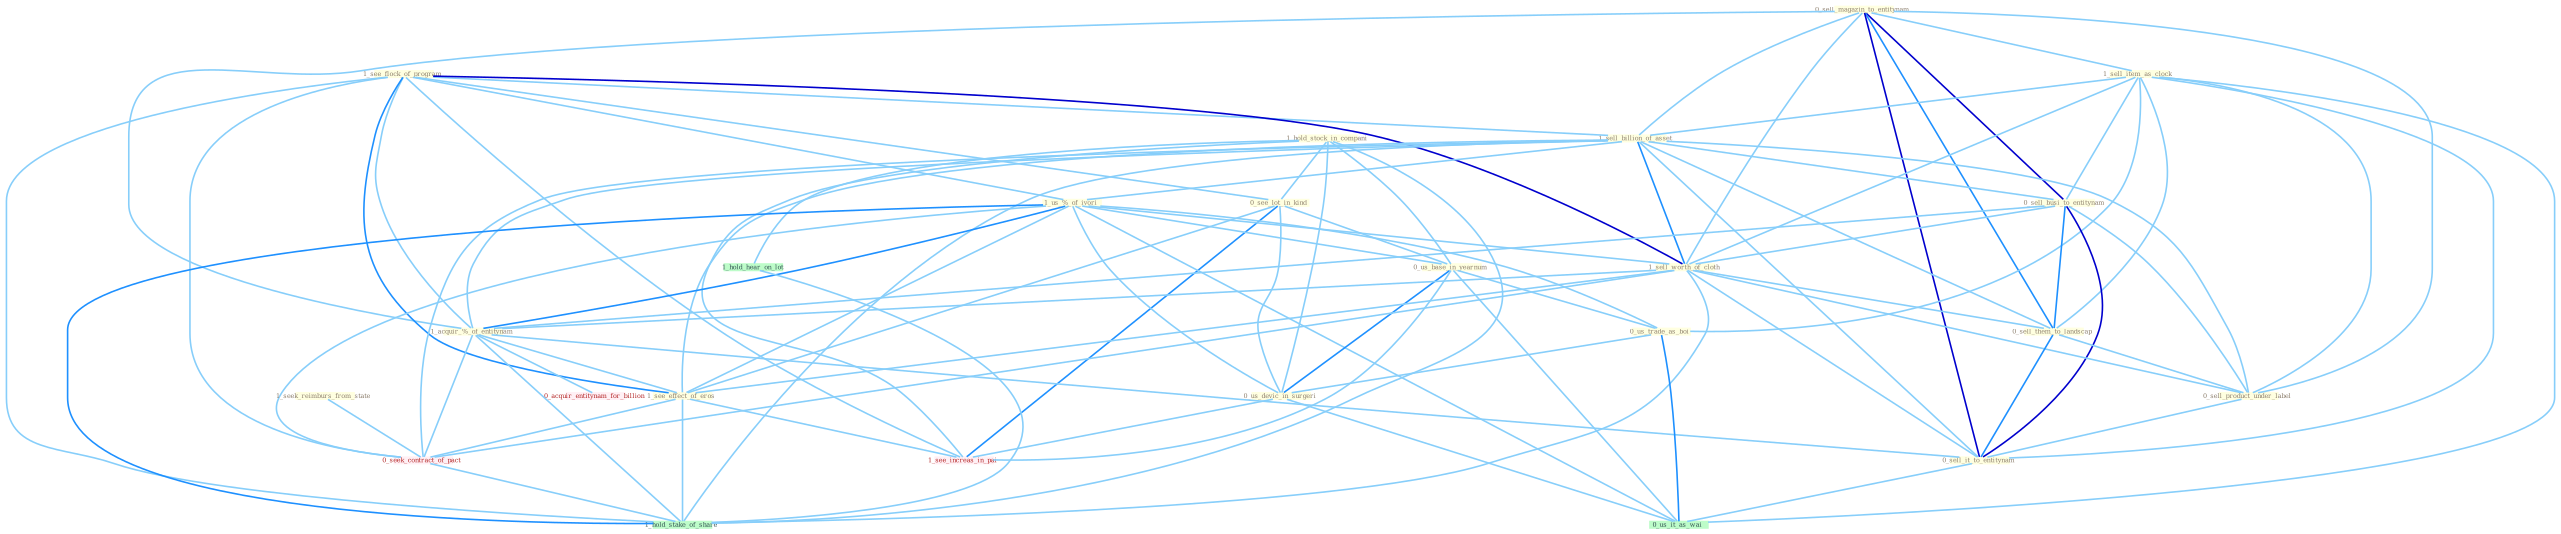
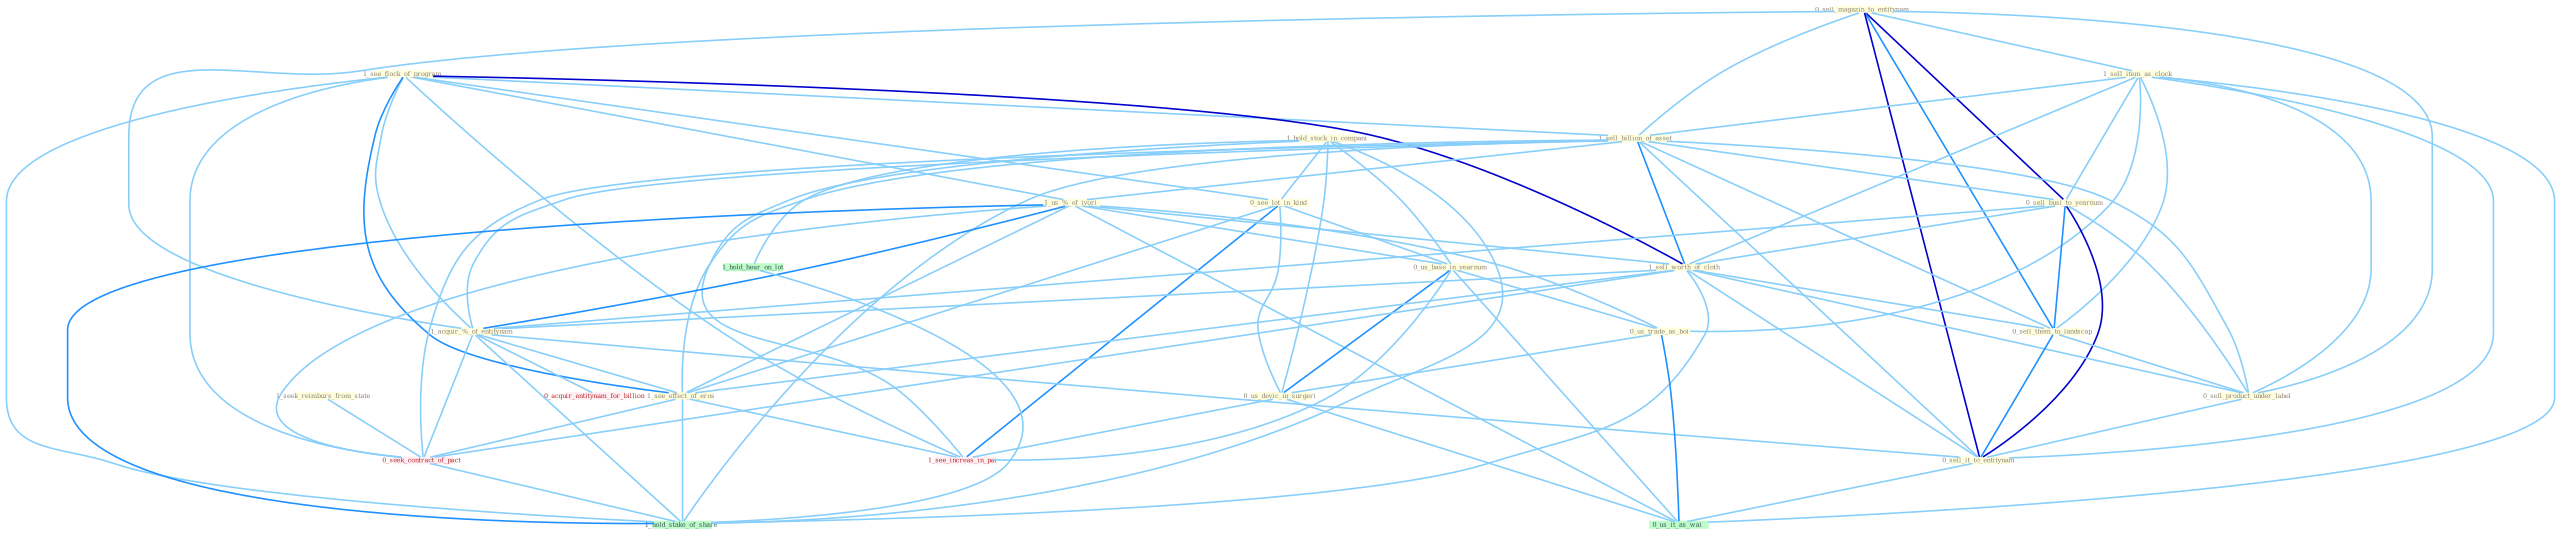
(1767, 133) -> none
(2065, 203) -> (2065, 203)
(1160, 316) -> none
